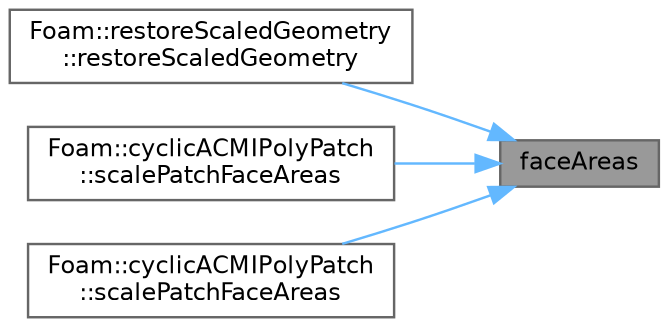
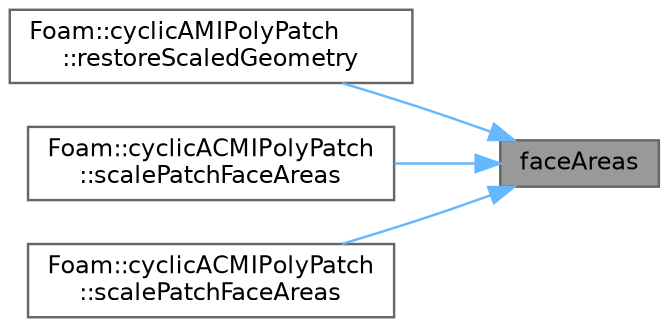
(211, 46) -> (211, 46)
